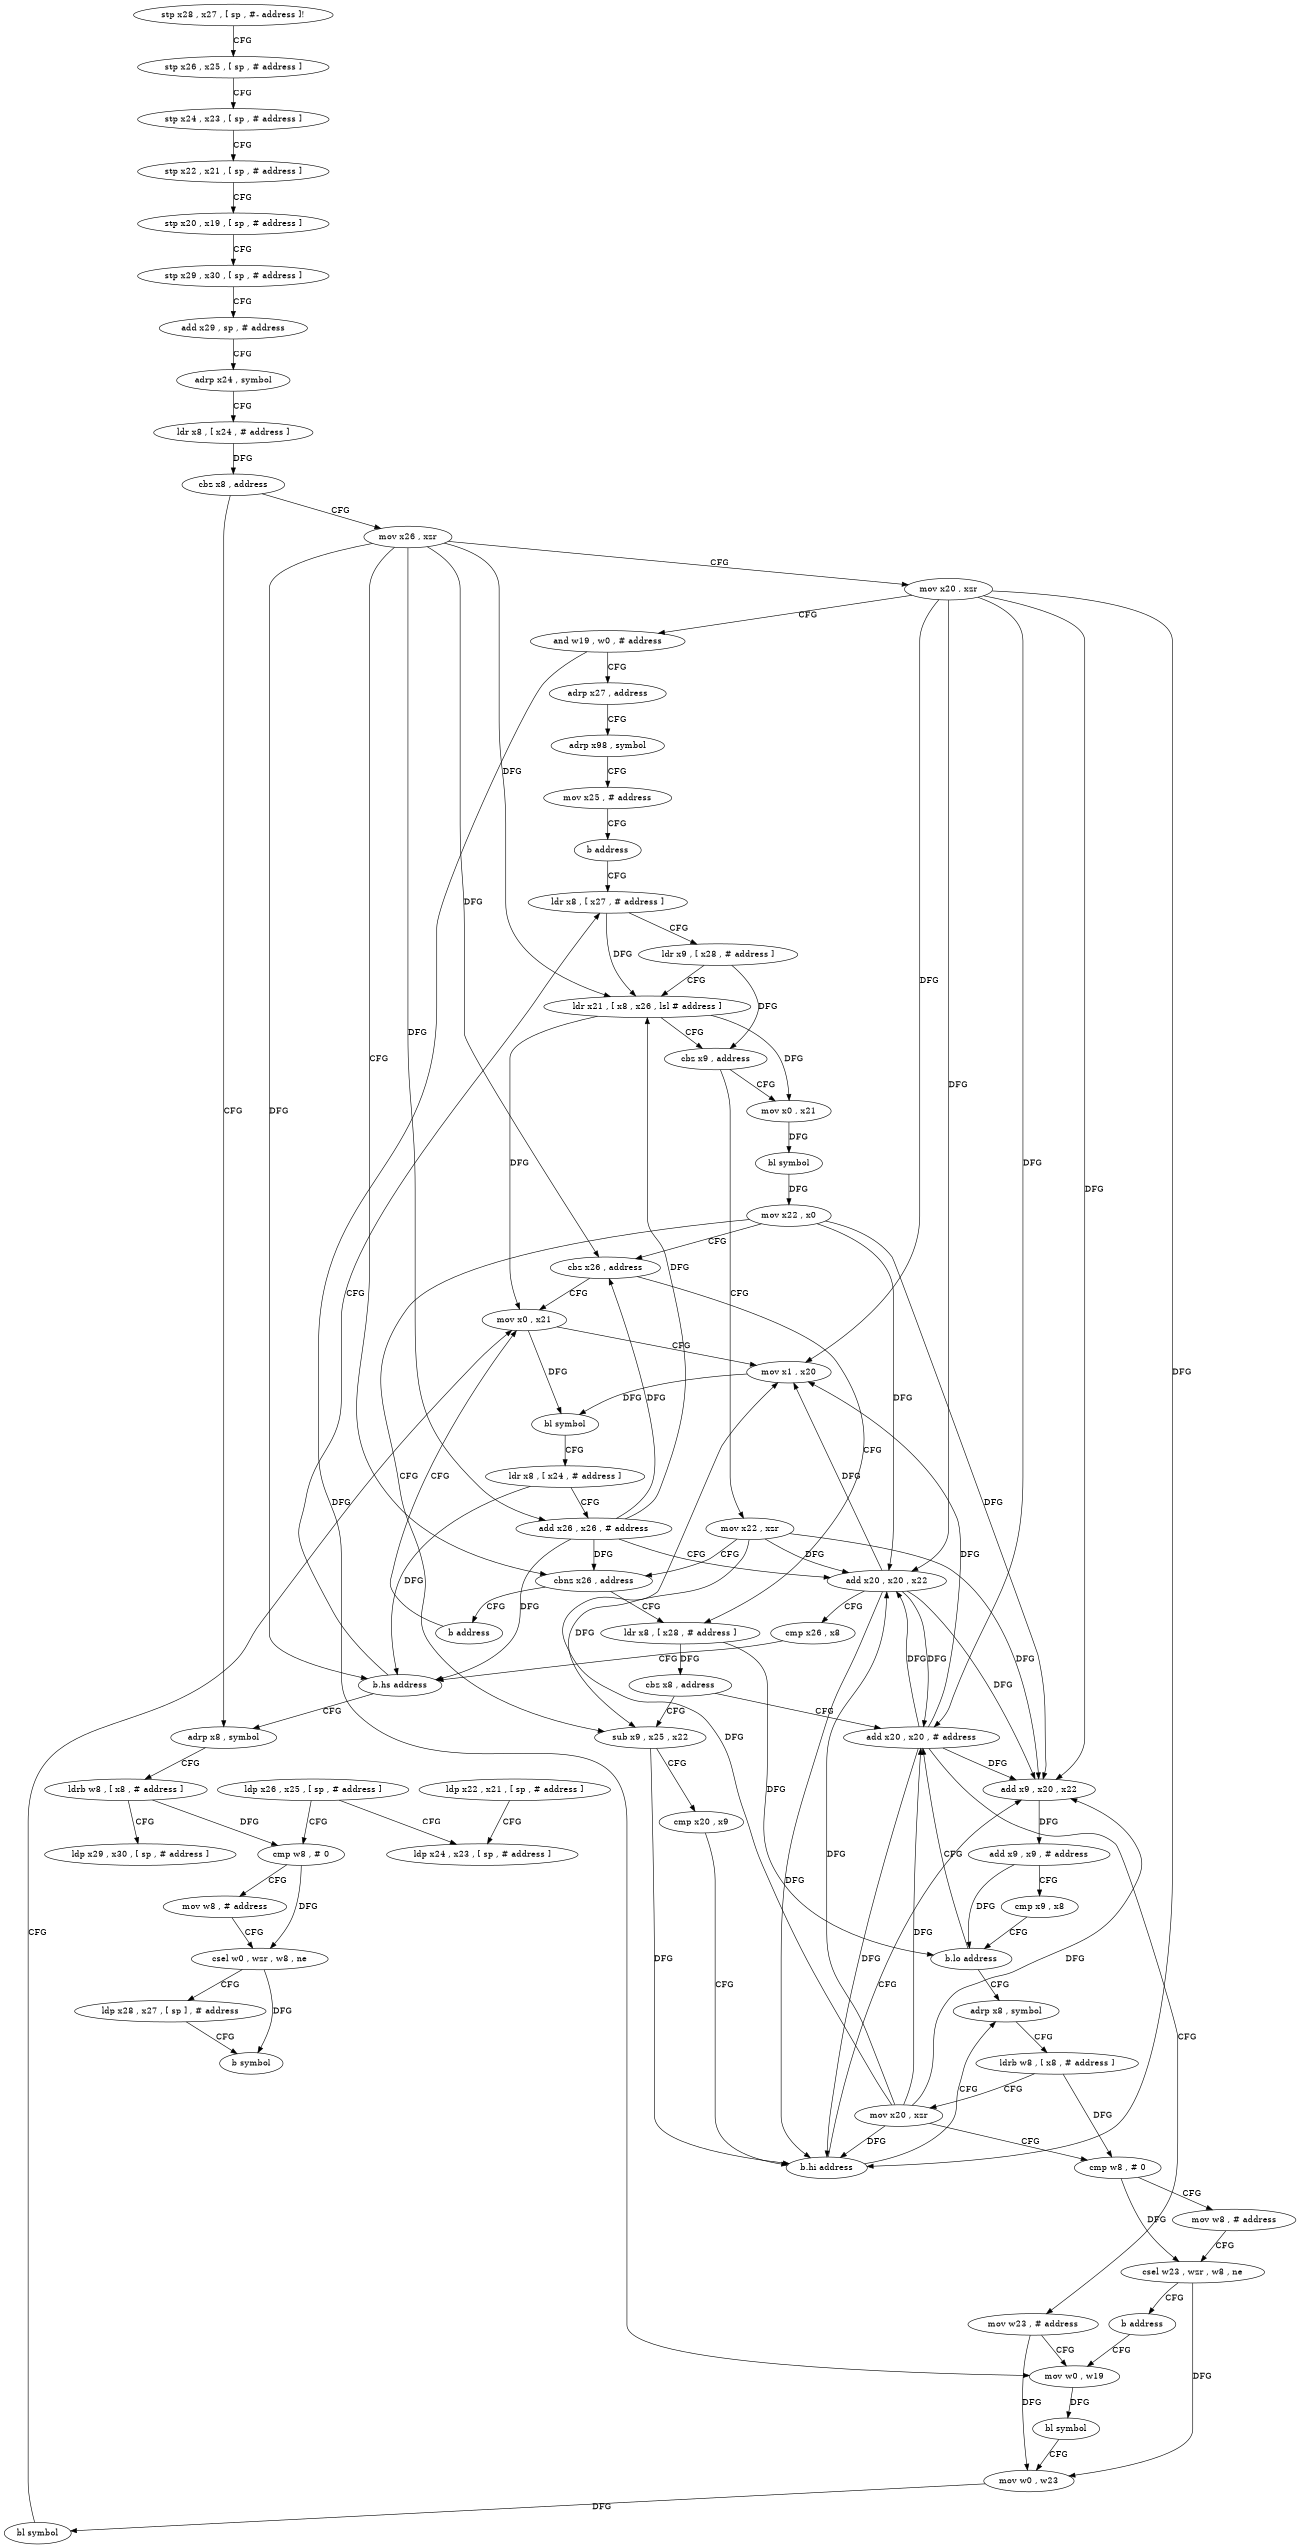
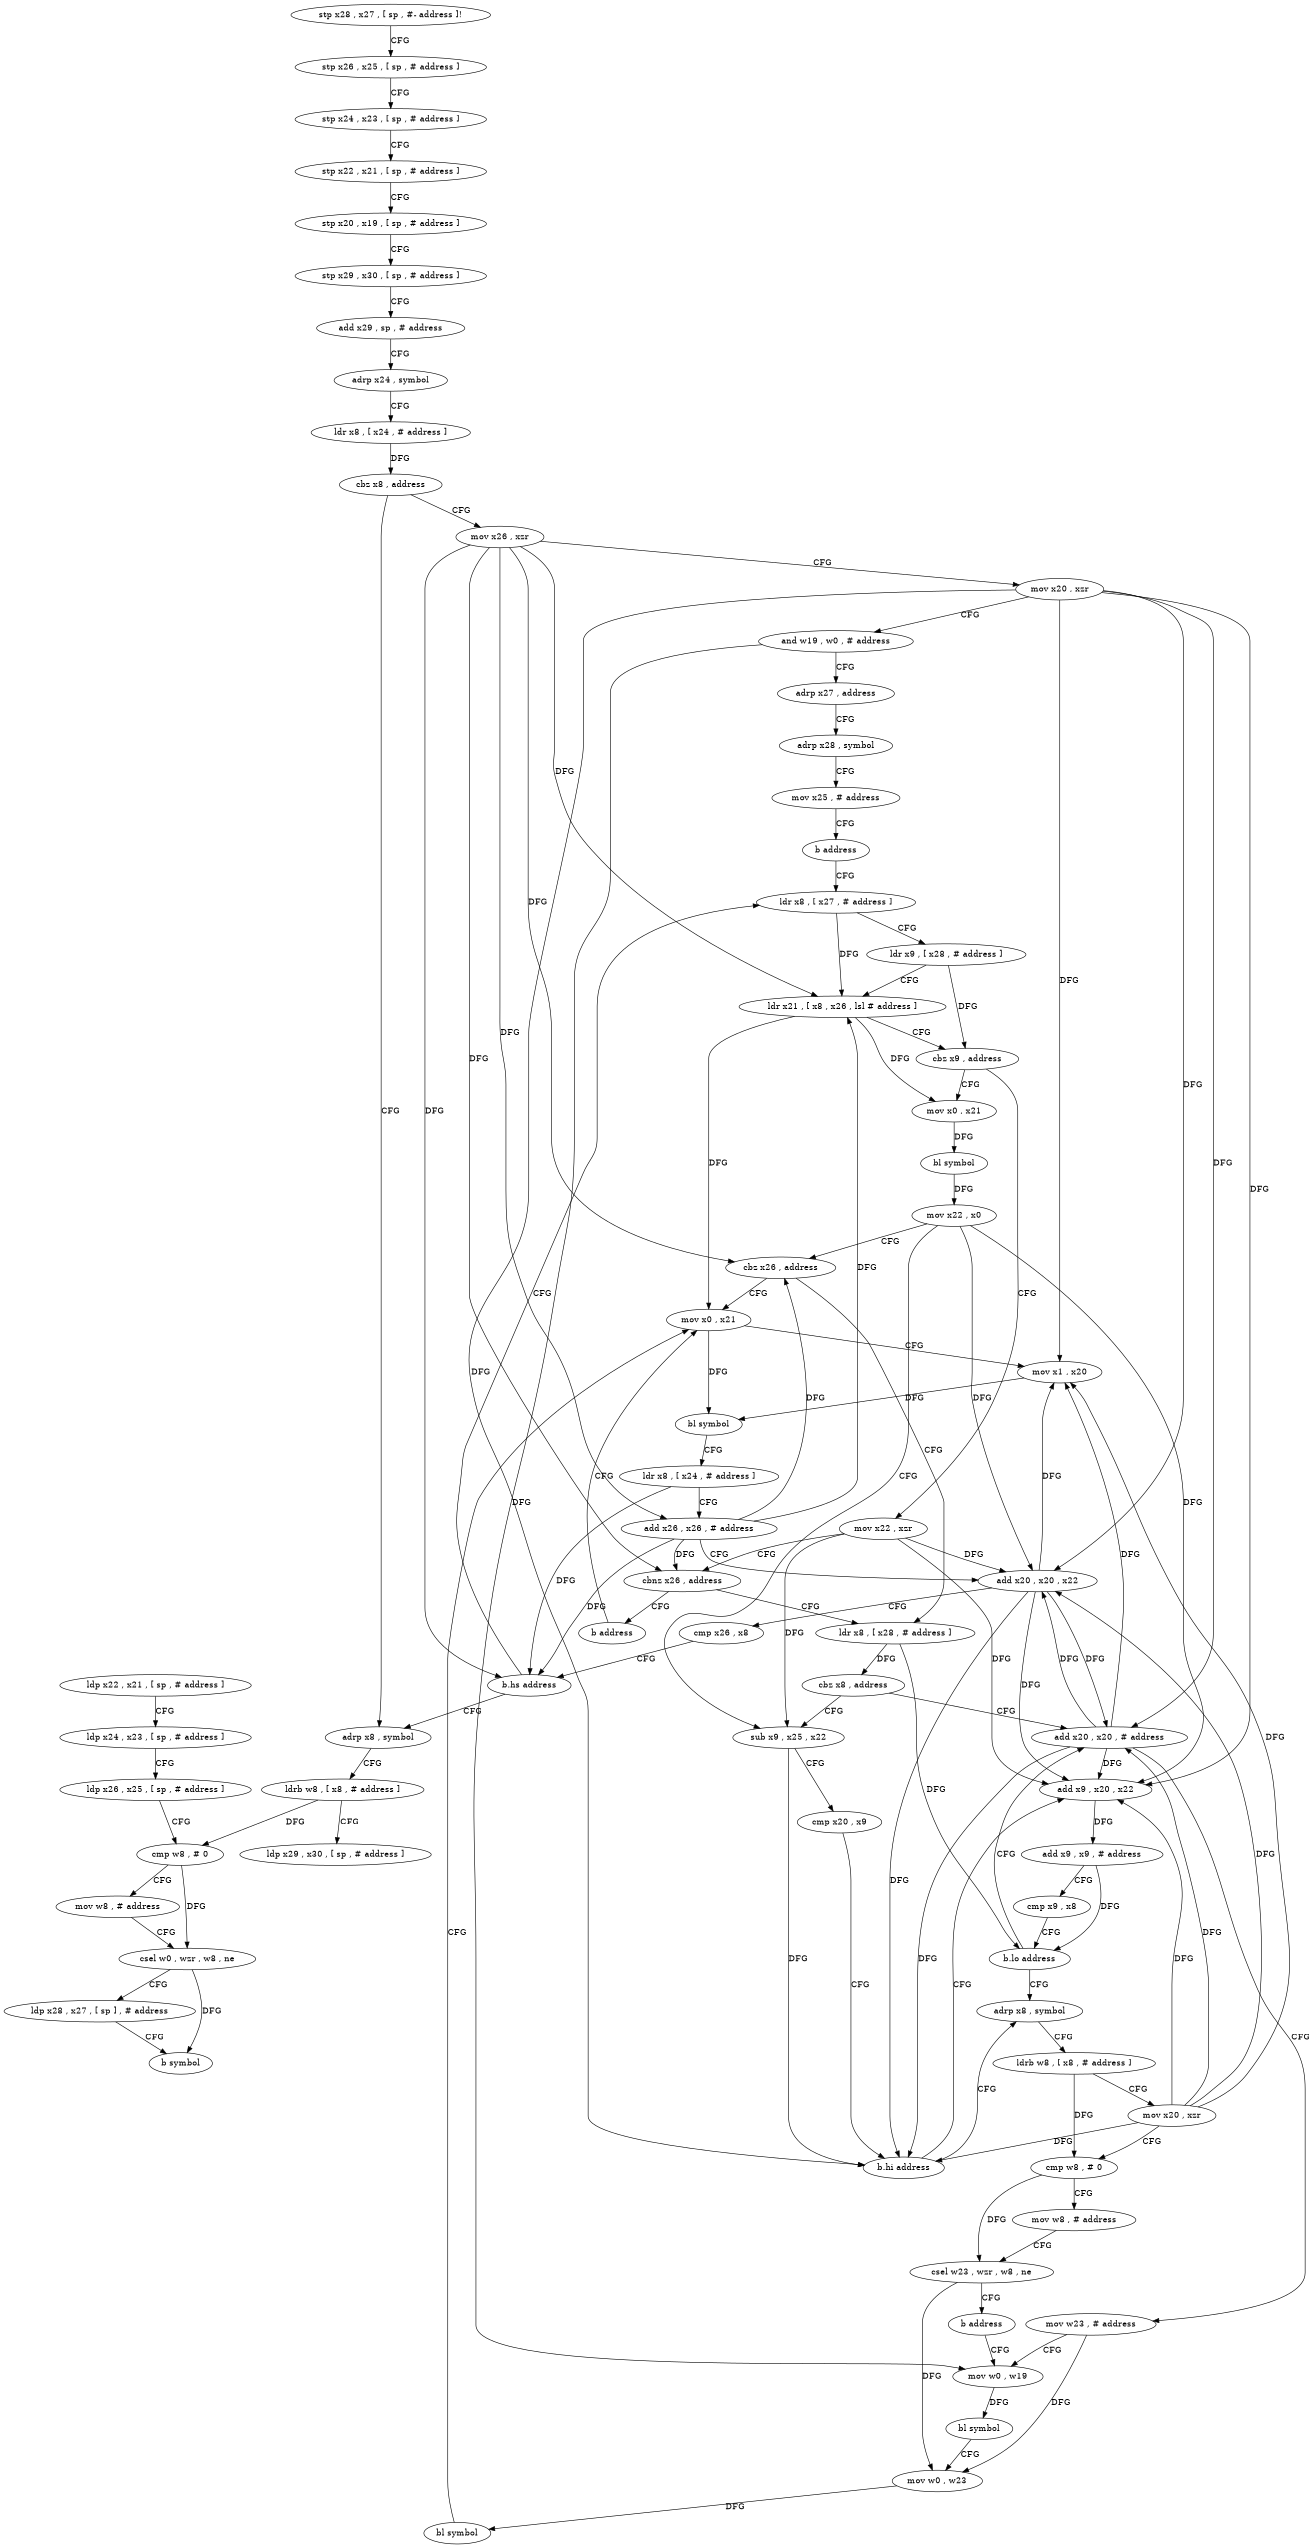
(608, 746) -> (836, 746)
(379, 1059) -> (479, 1059)
(395, 1821) -> (156, 1761)
